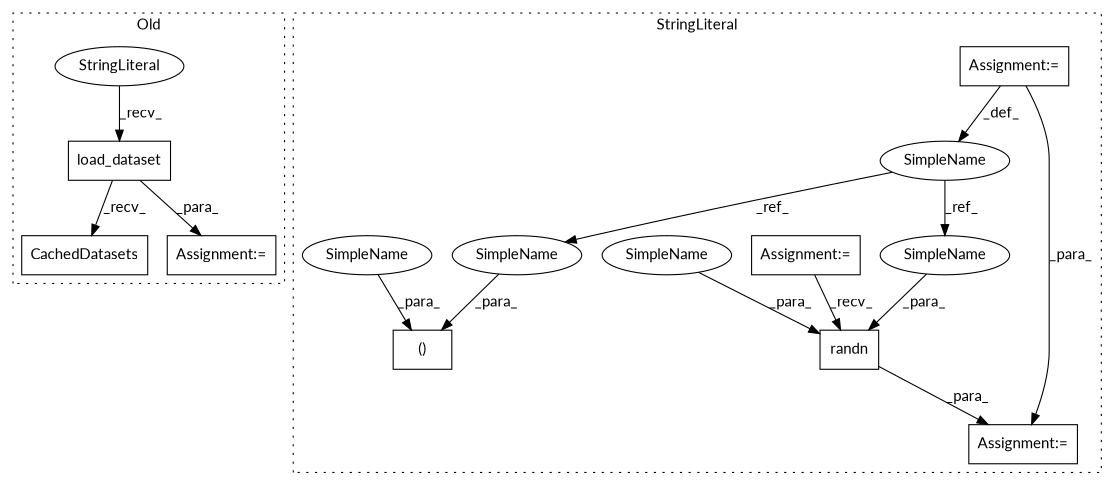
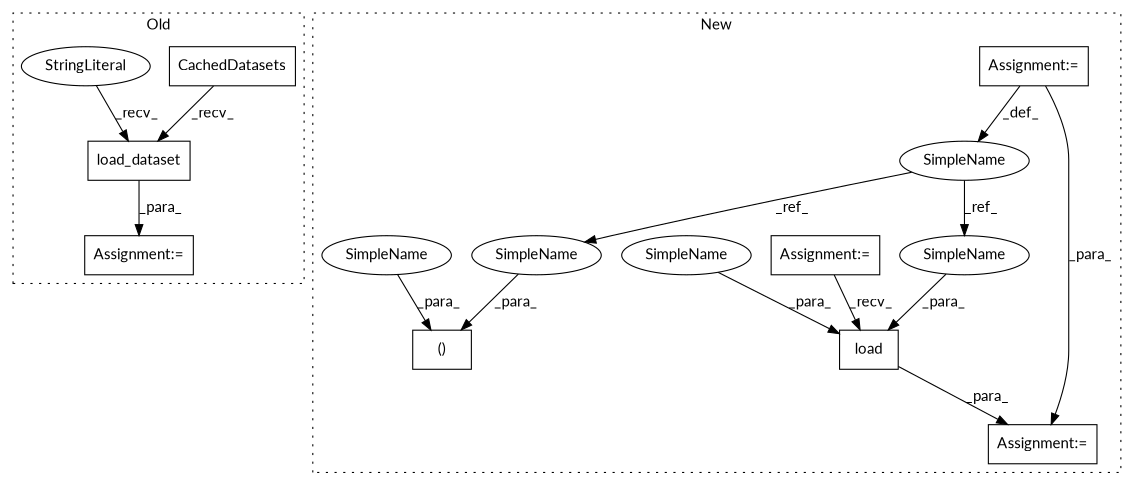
(697, 26) -> (717, 26)
(104, 203) -> (190, 110)
(849, 350) -> (869, 350)
